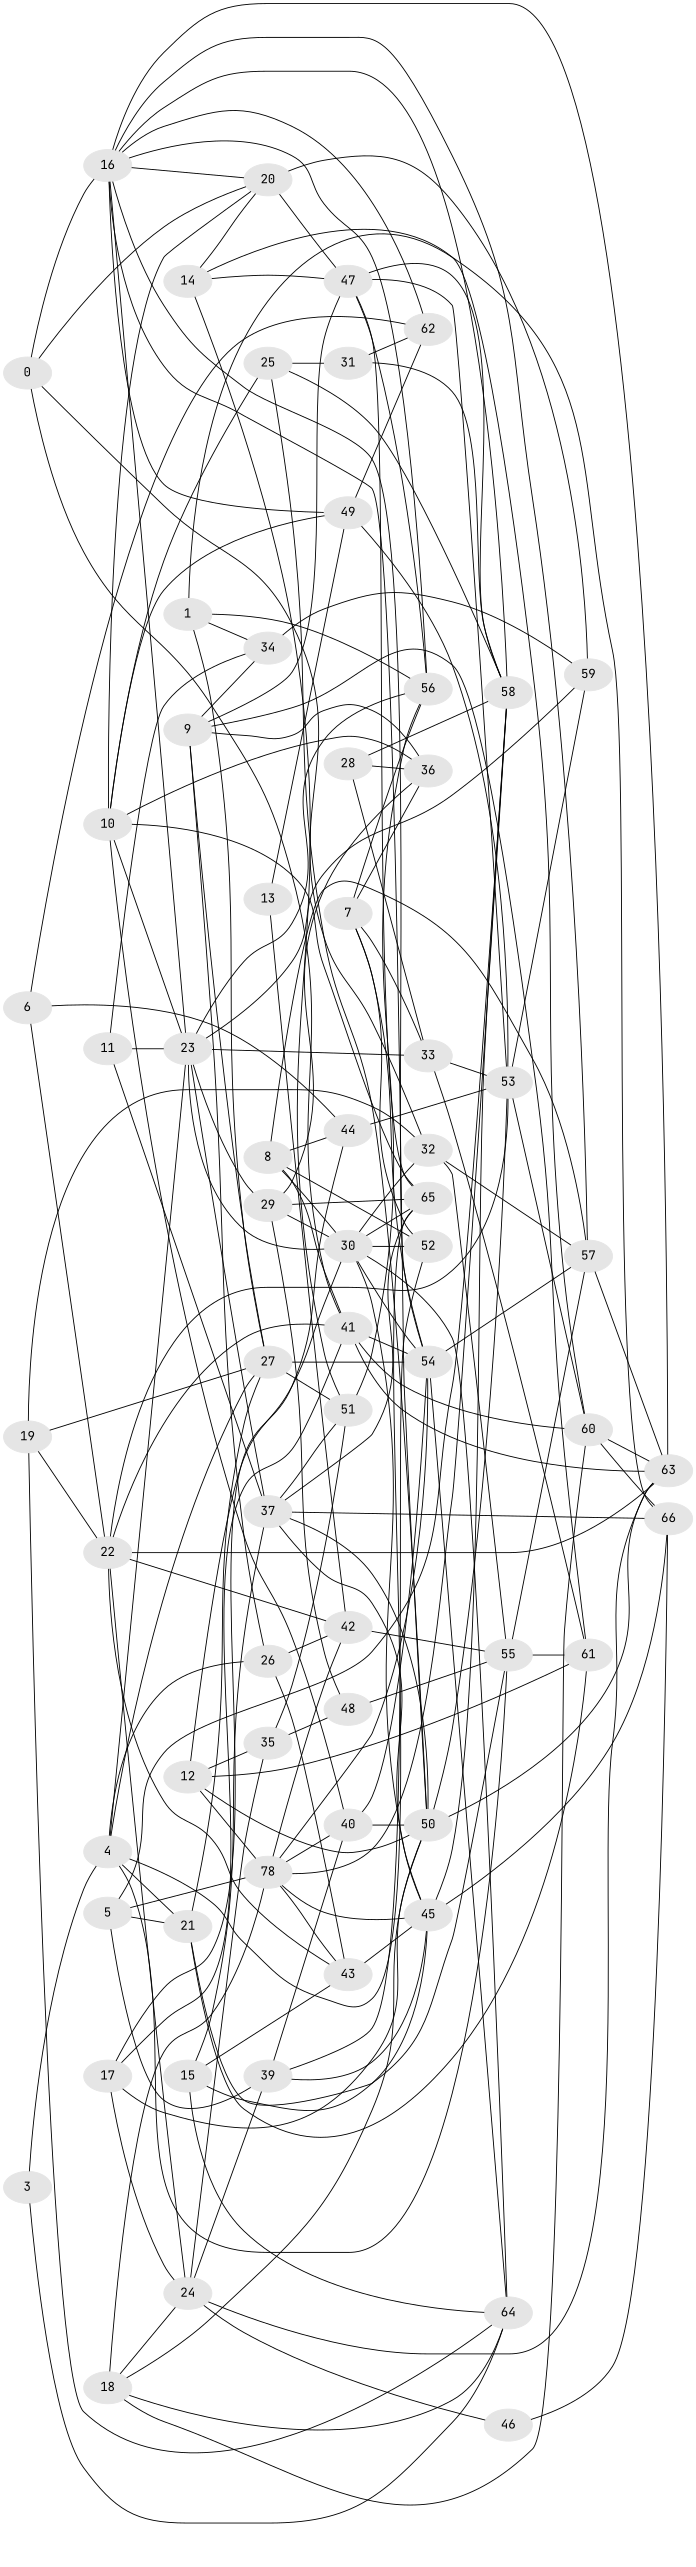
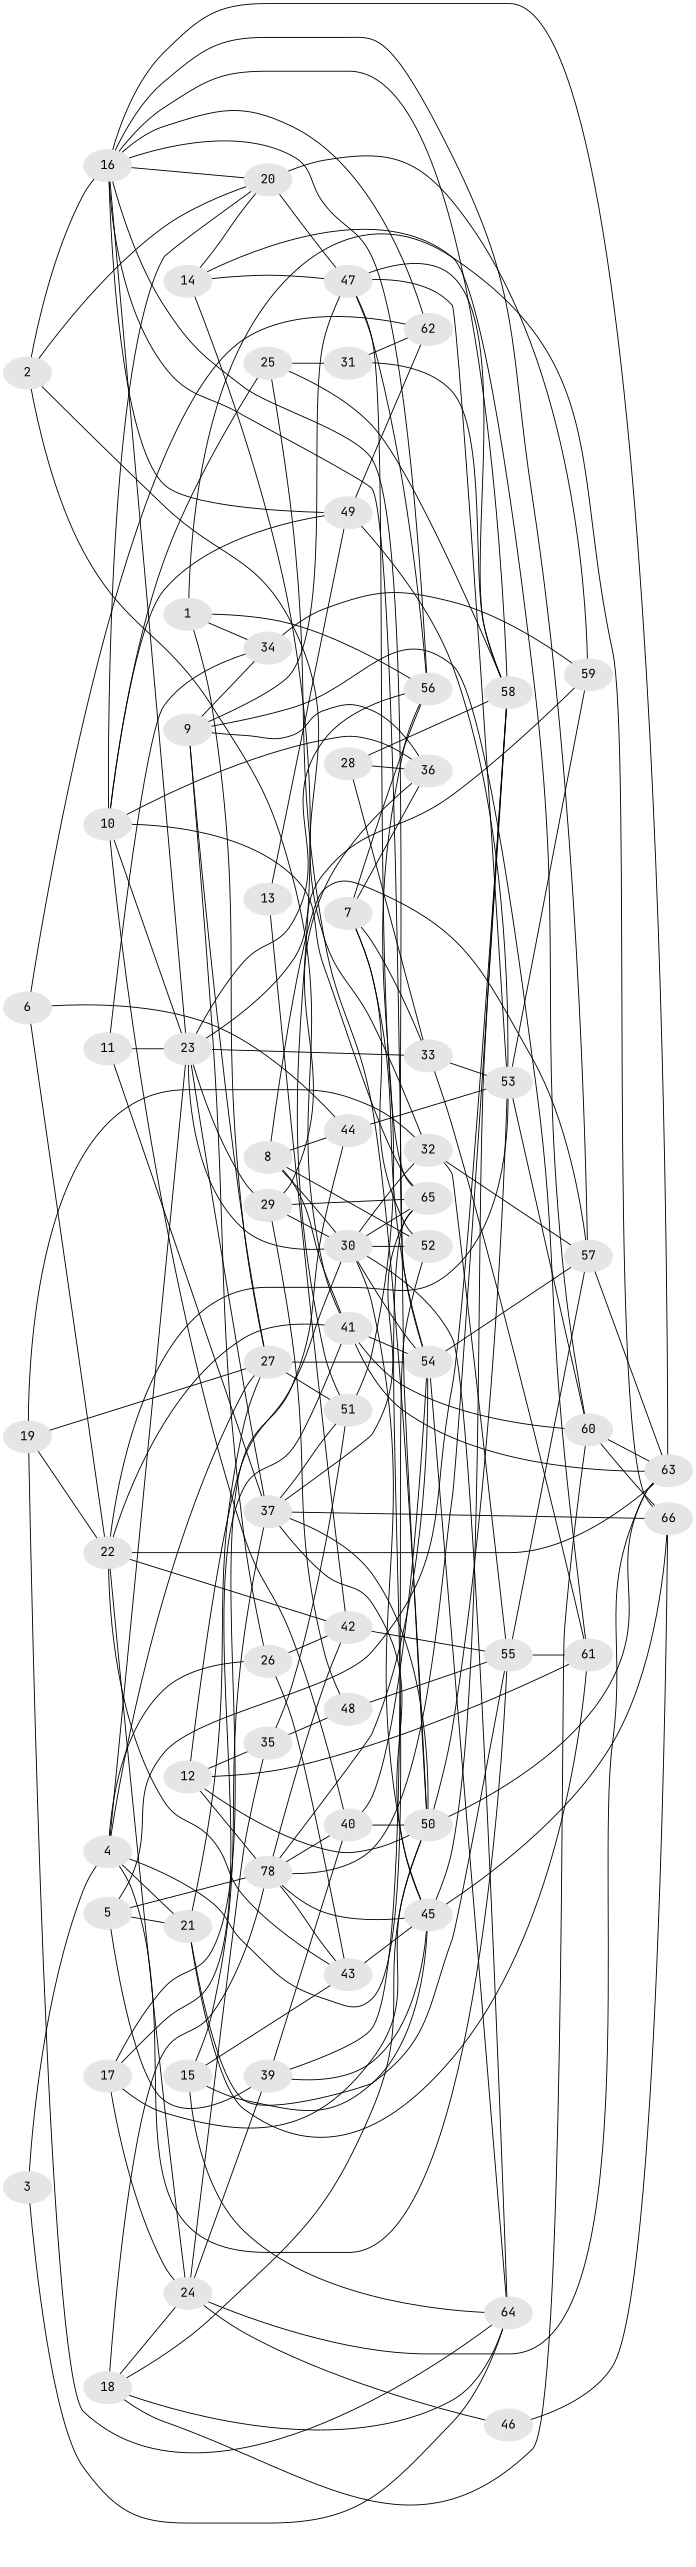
(28, 373) -> (28, 373)
